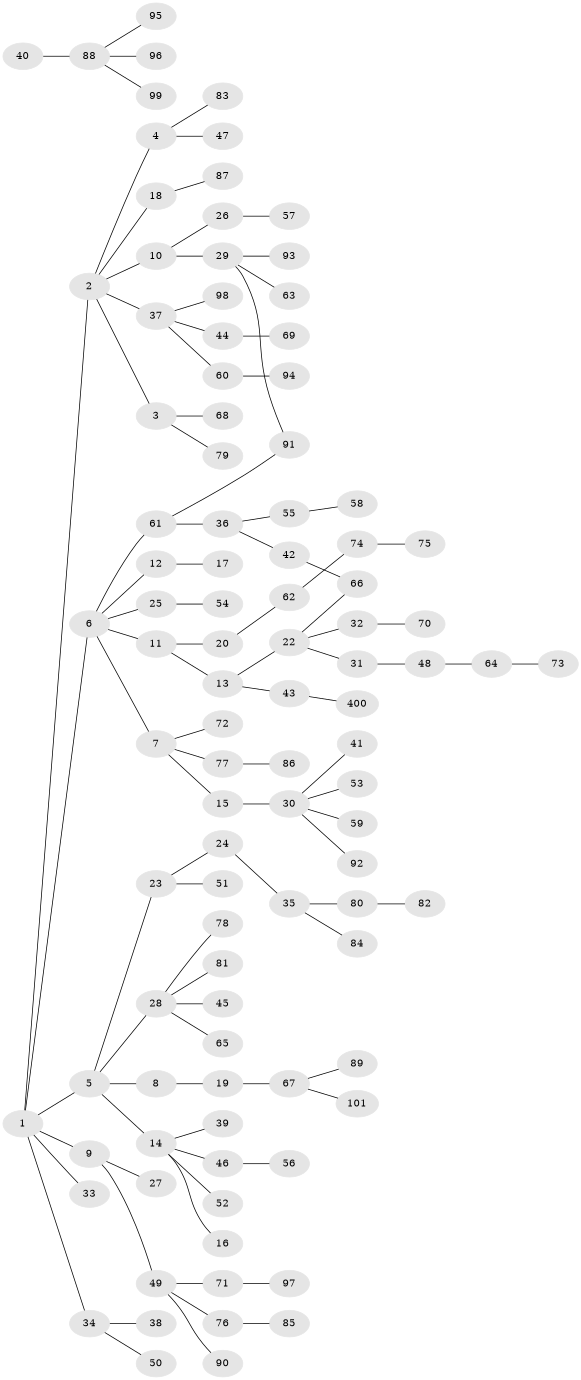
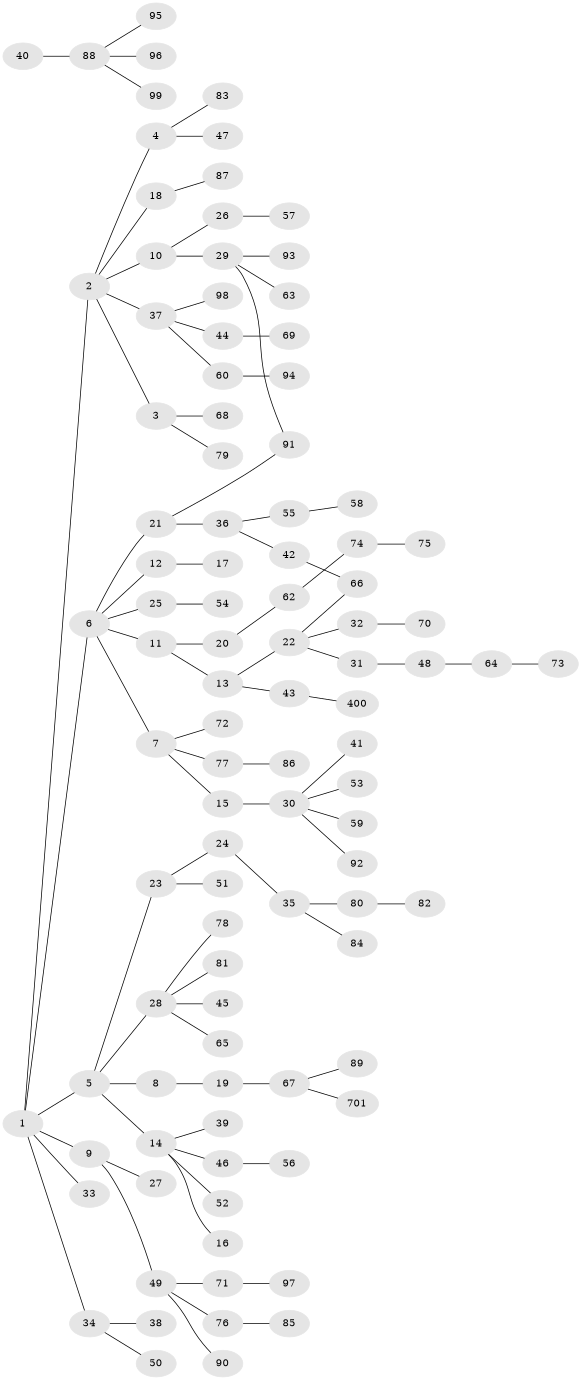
(156, 524) -> (156, 524)
(357, 1104) -> (357, 1104)
